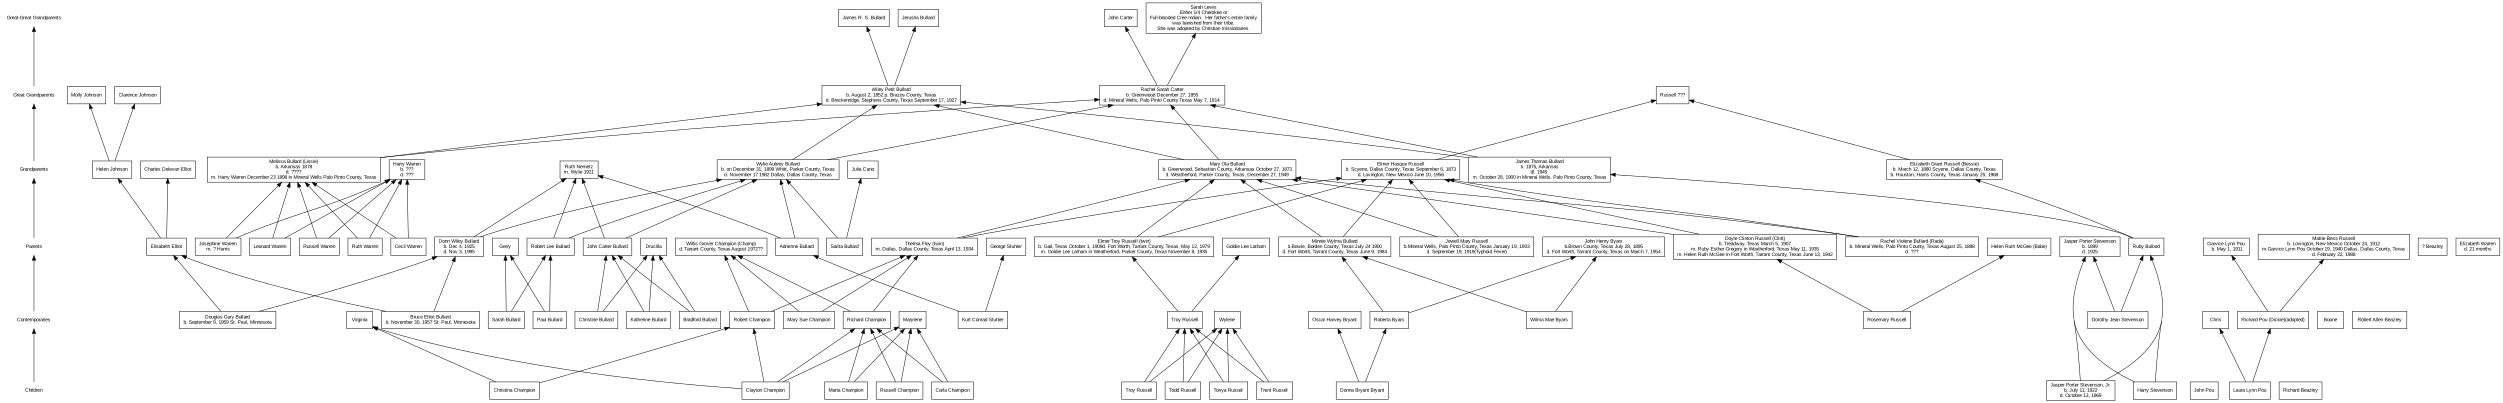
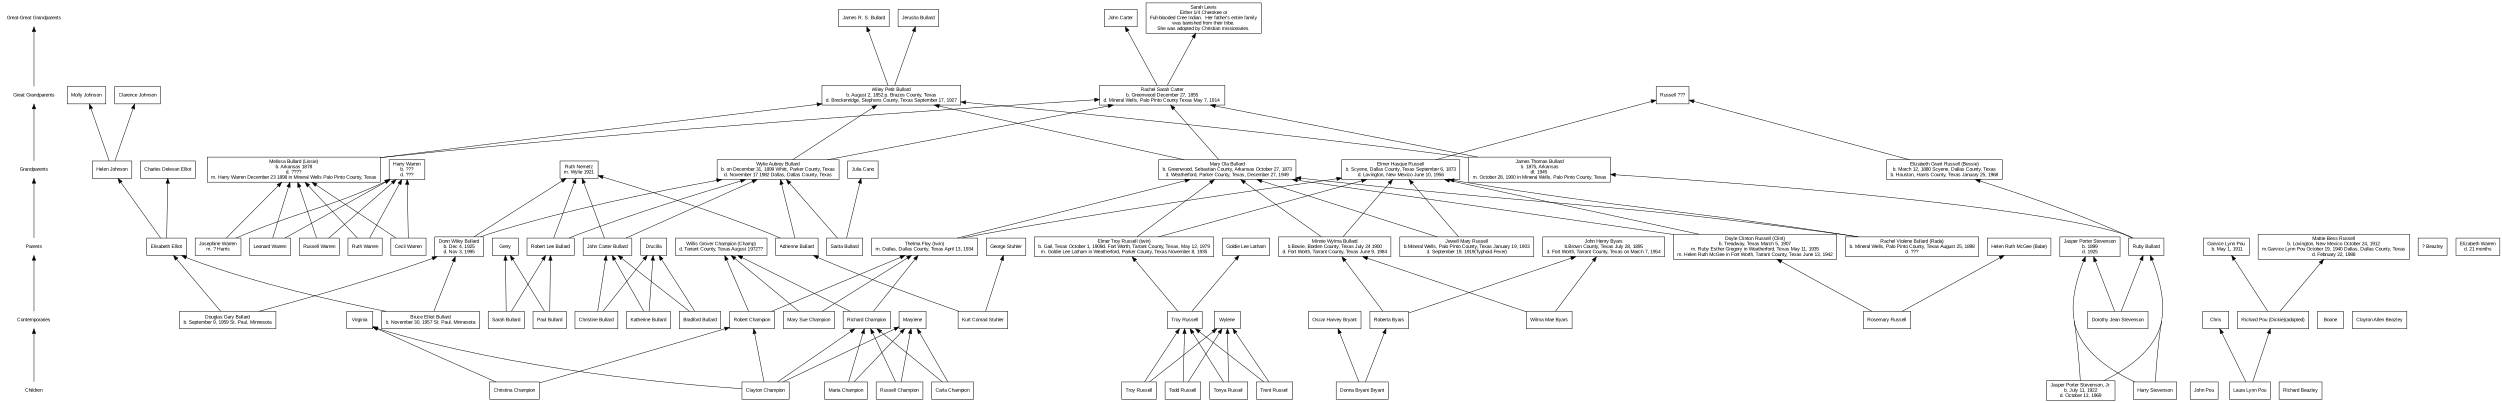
(2380, 320) -> (2380, 320)
